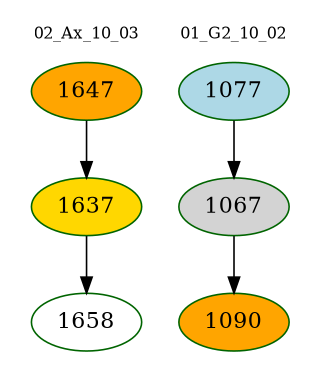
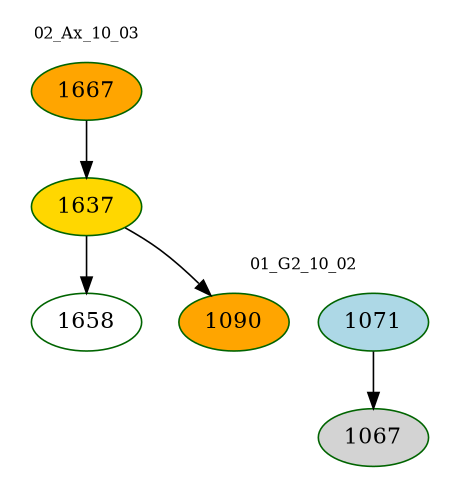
(87, 91) -> (87, 91)
(234, 91) -> (373, 322)
(234, 257) -> (177, 263)
